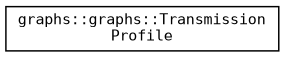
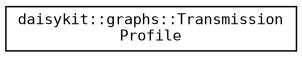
(142, 29) -> (151, 29)
